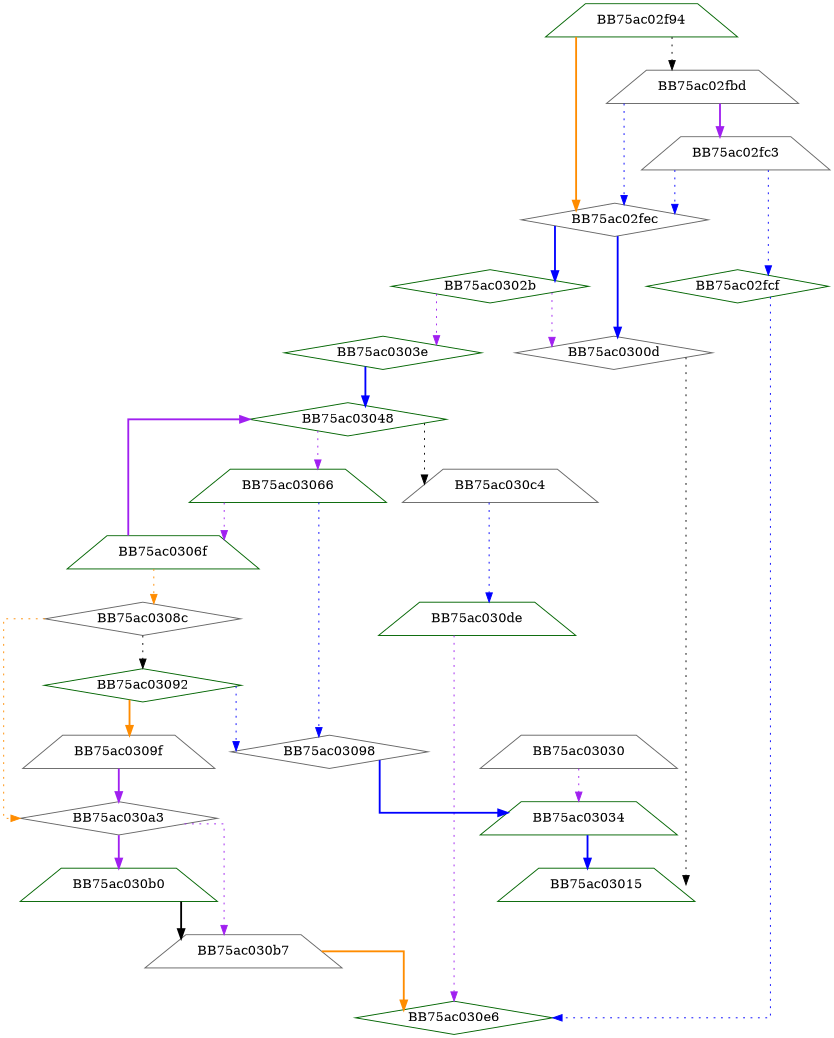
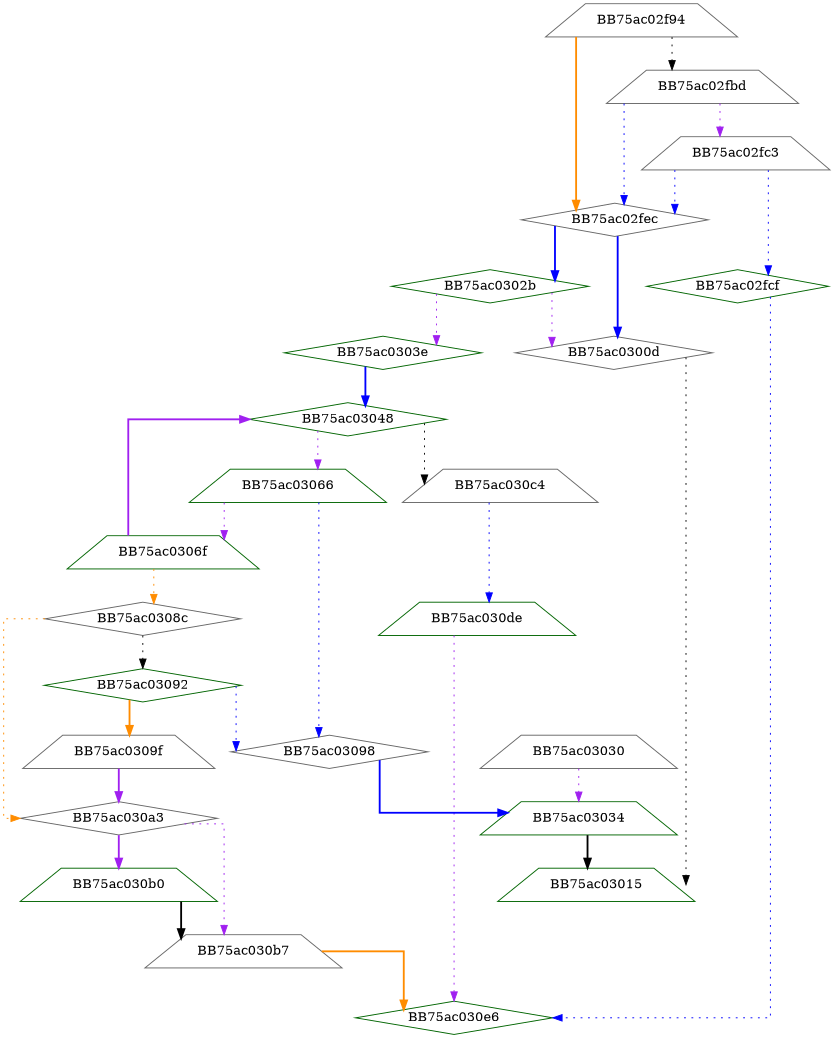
(642, 20) -> (642, 20)
(720, 115) -> (720, 115)
(588, 847) -> (588, 847)
